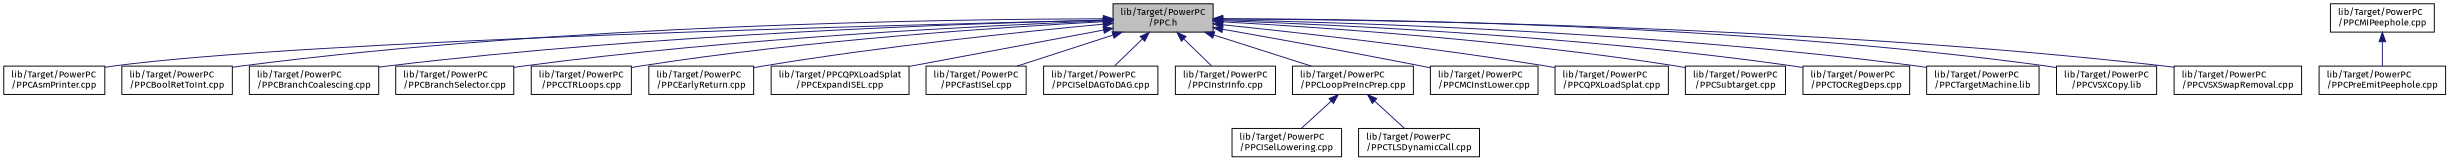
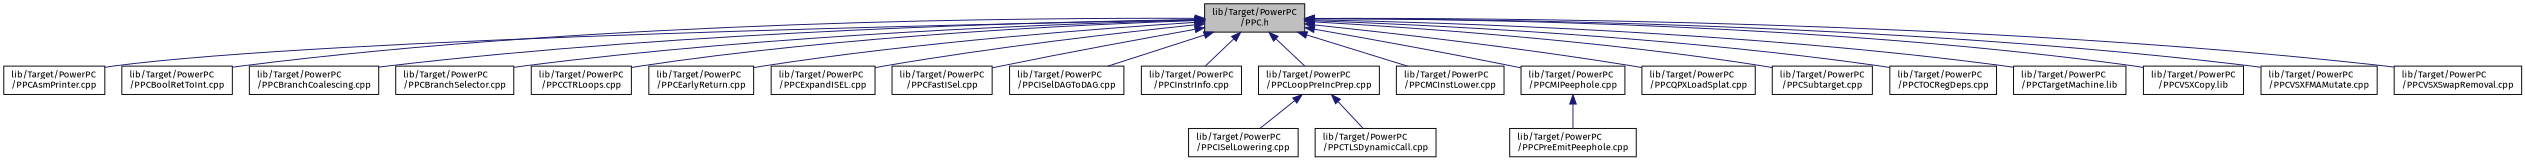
none -> (1418, 48)
(840, 80) -> (823, 80)
none -> (2319, 80)
